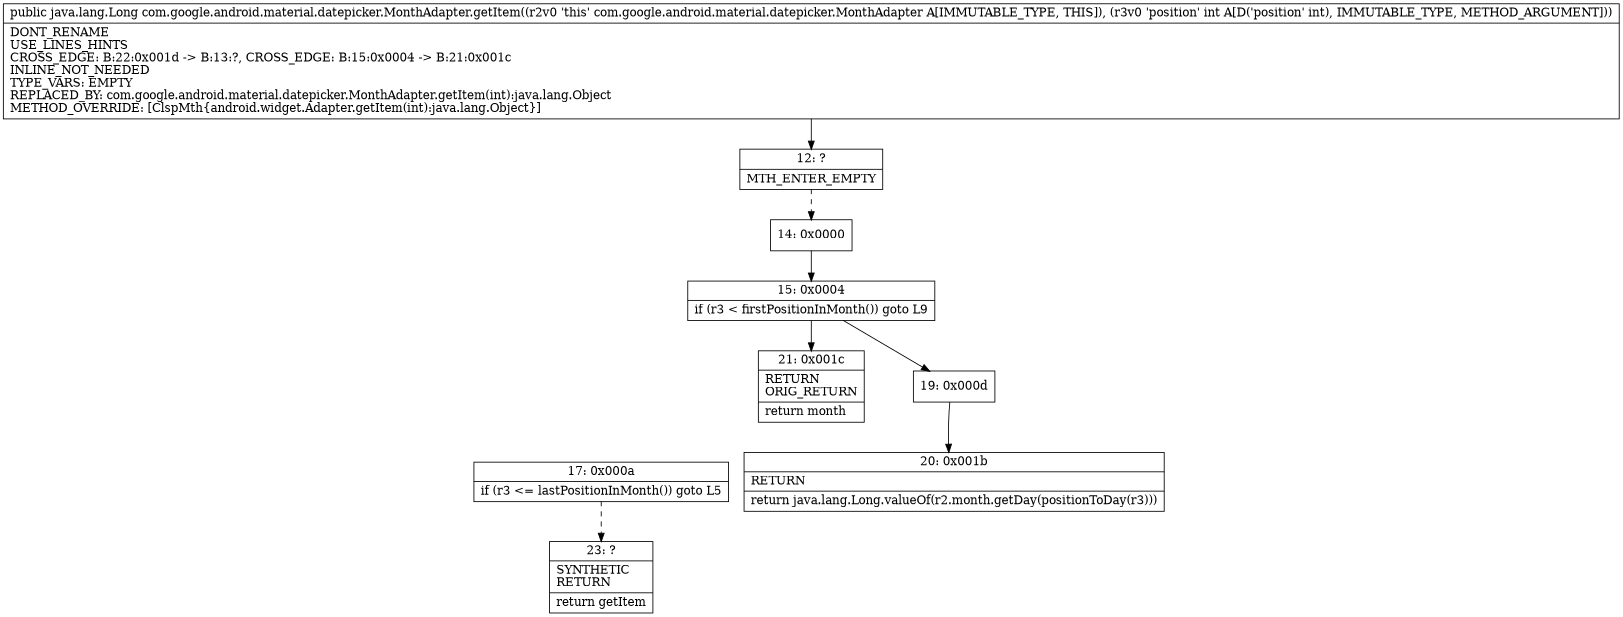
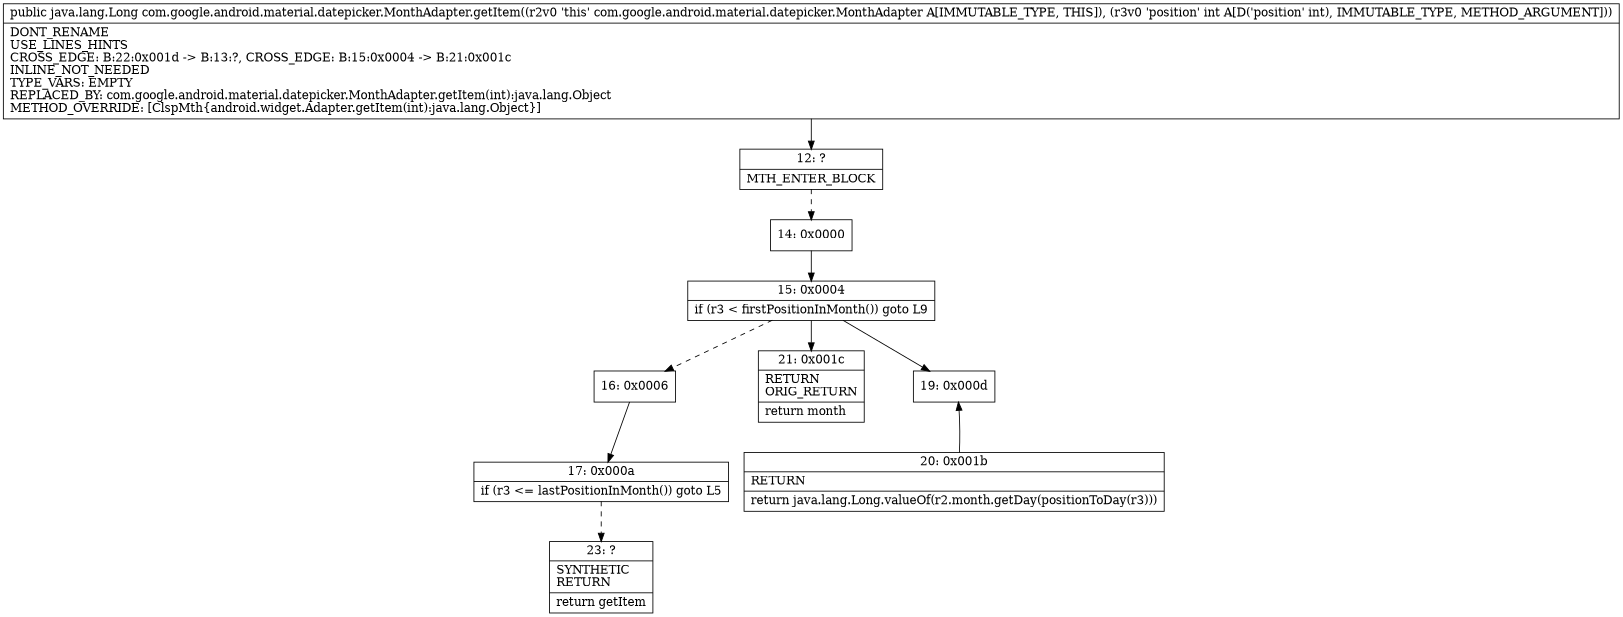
(811, 179) -> (811, 179)
none -> (635, 387)
(949, 423) -> (960, 432)
